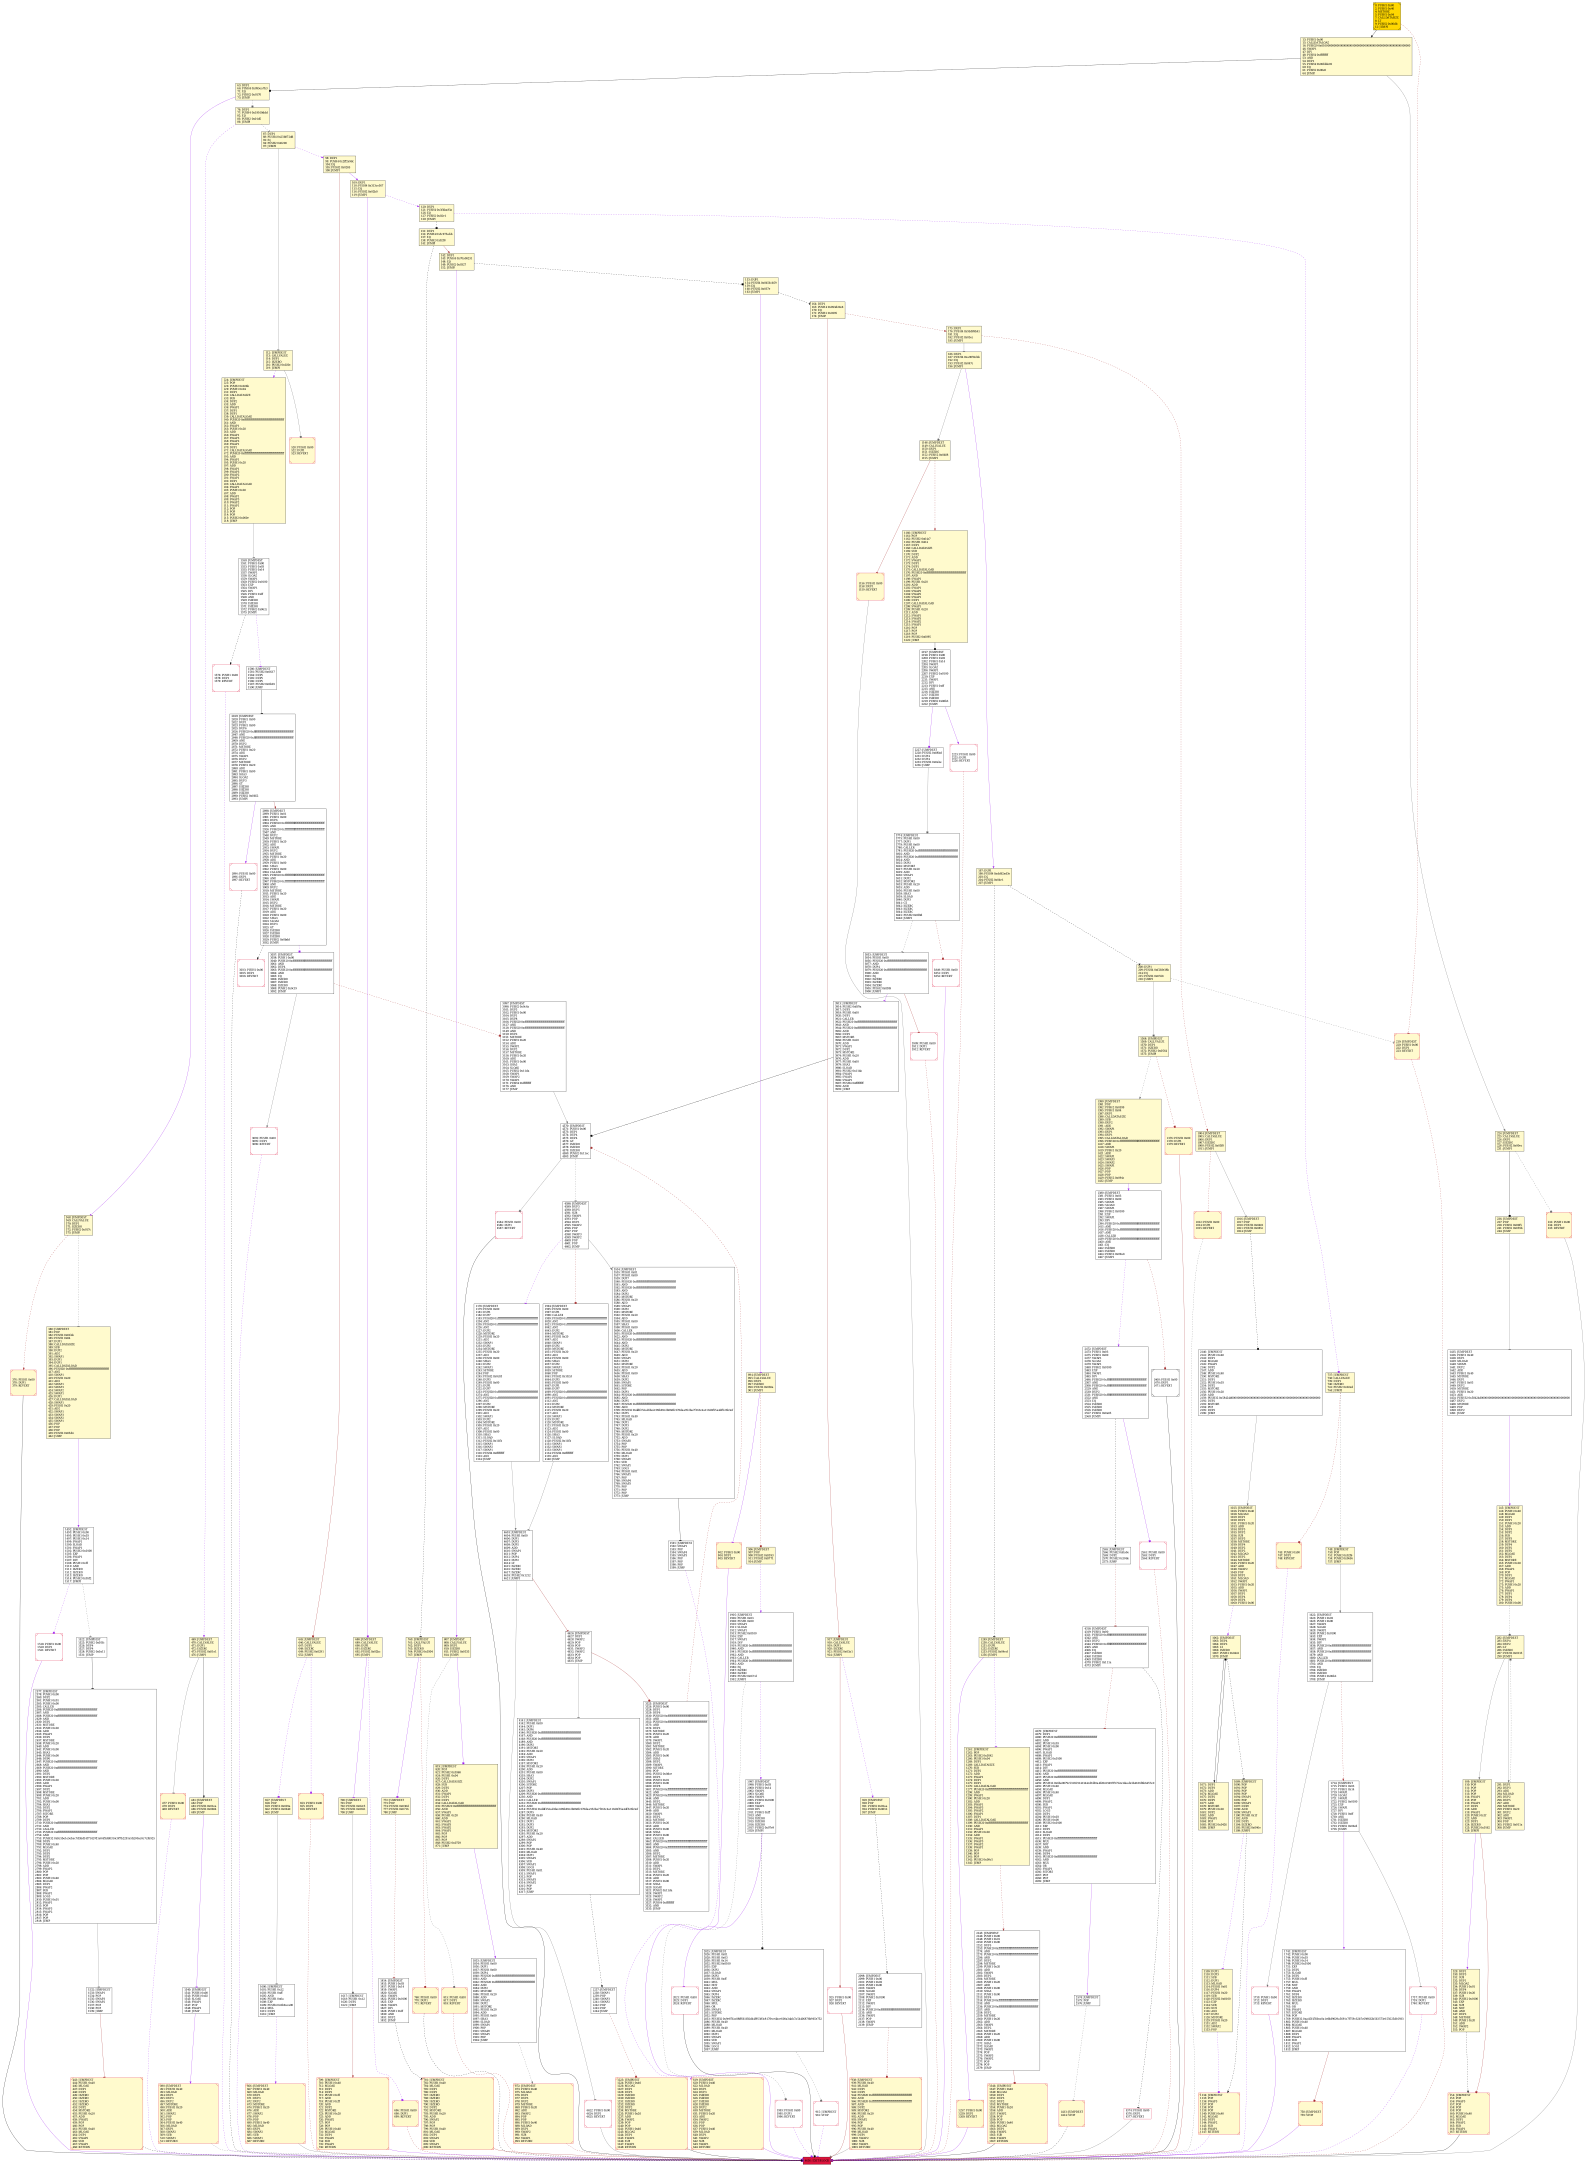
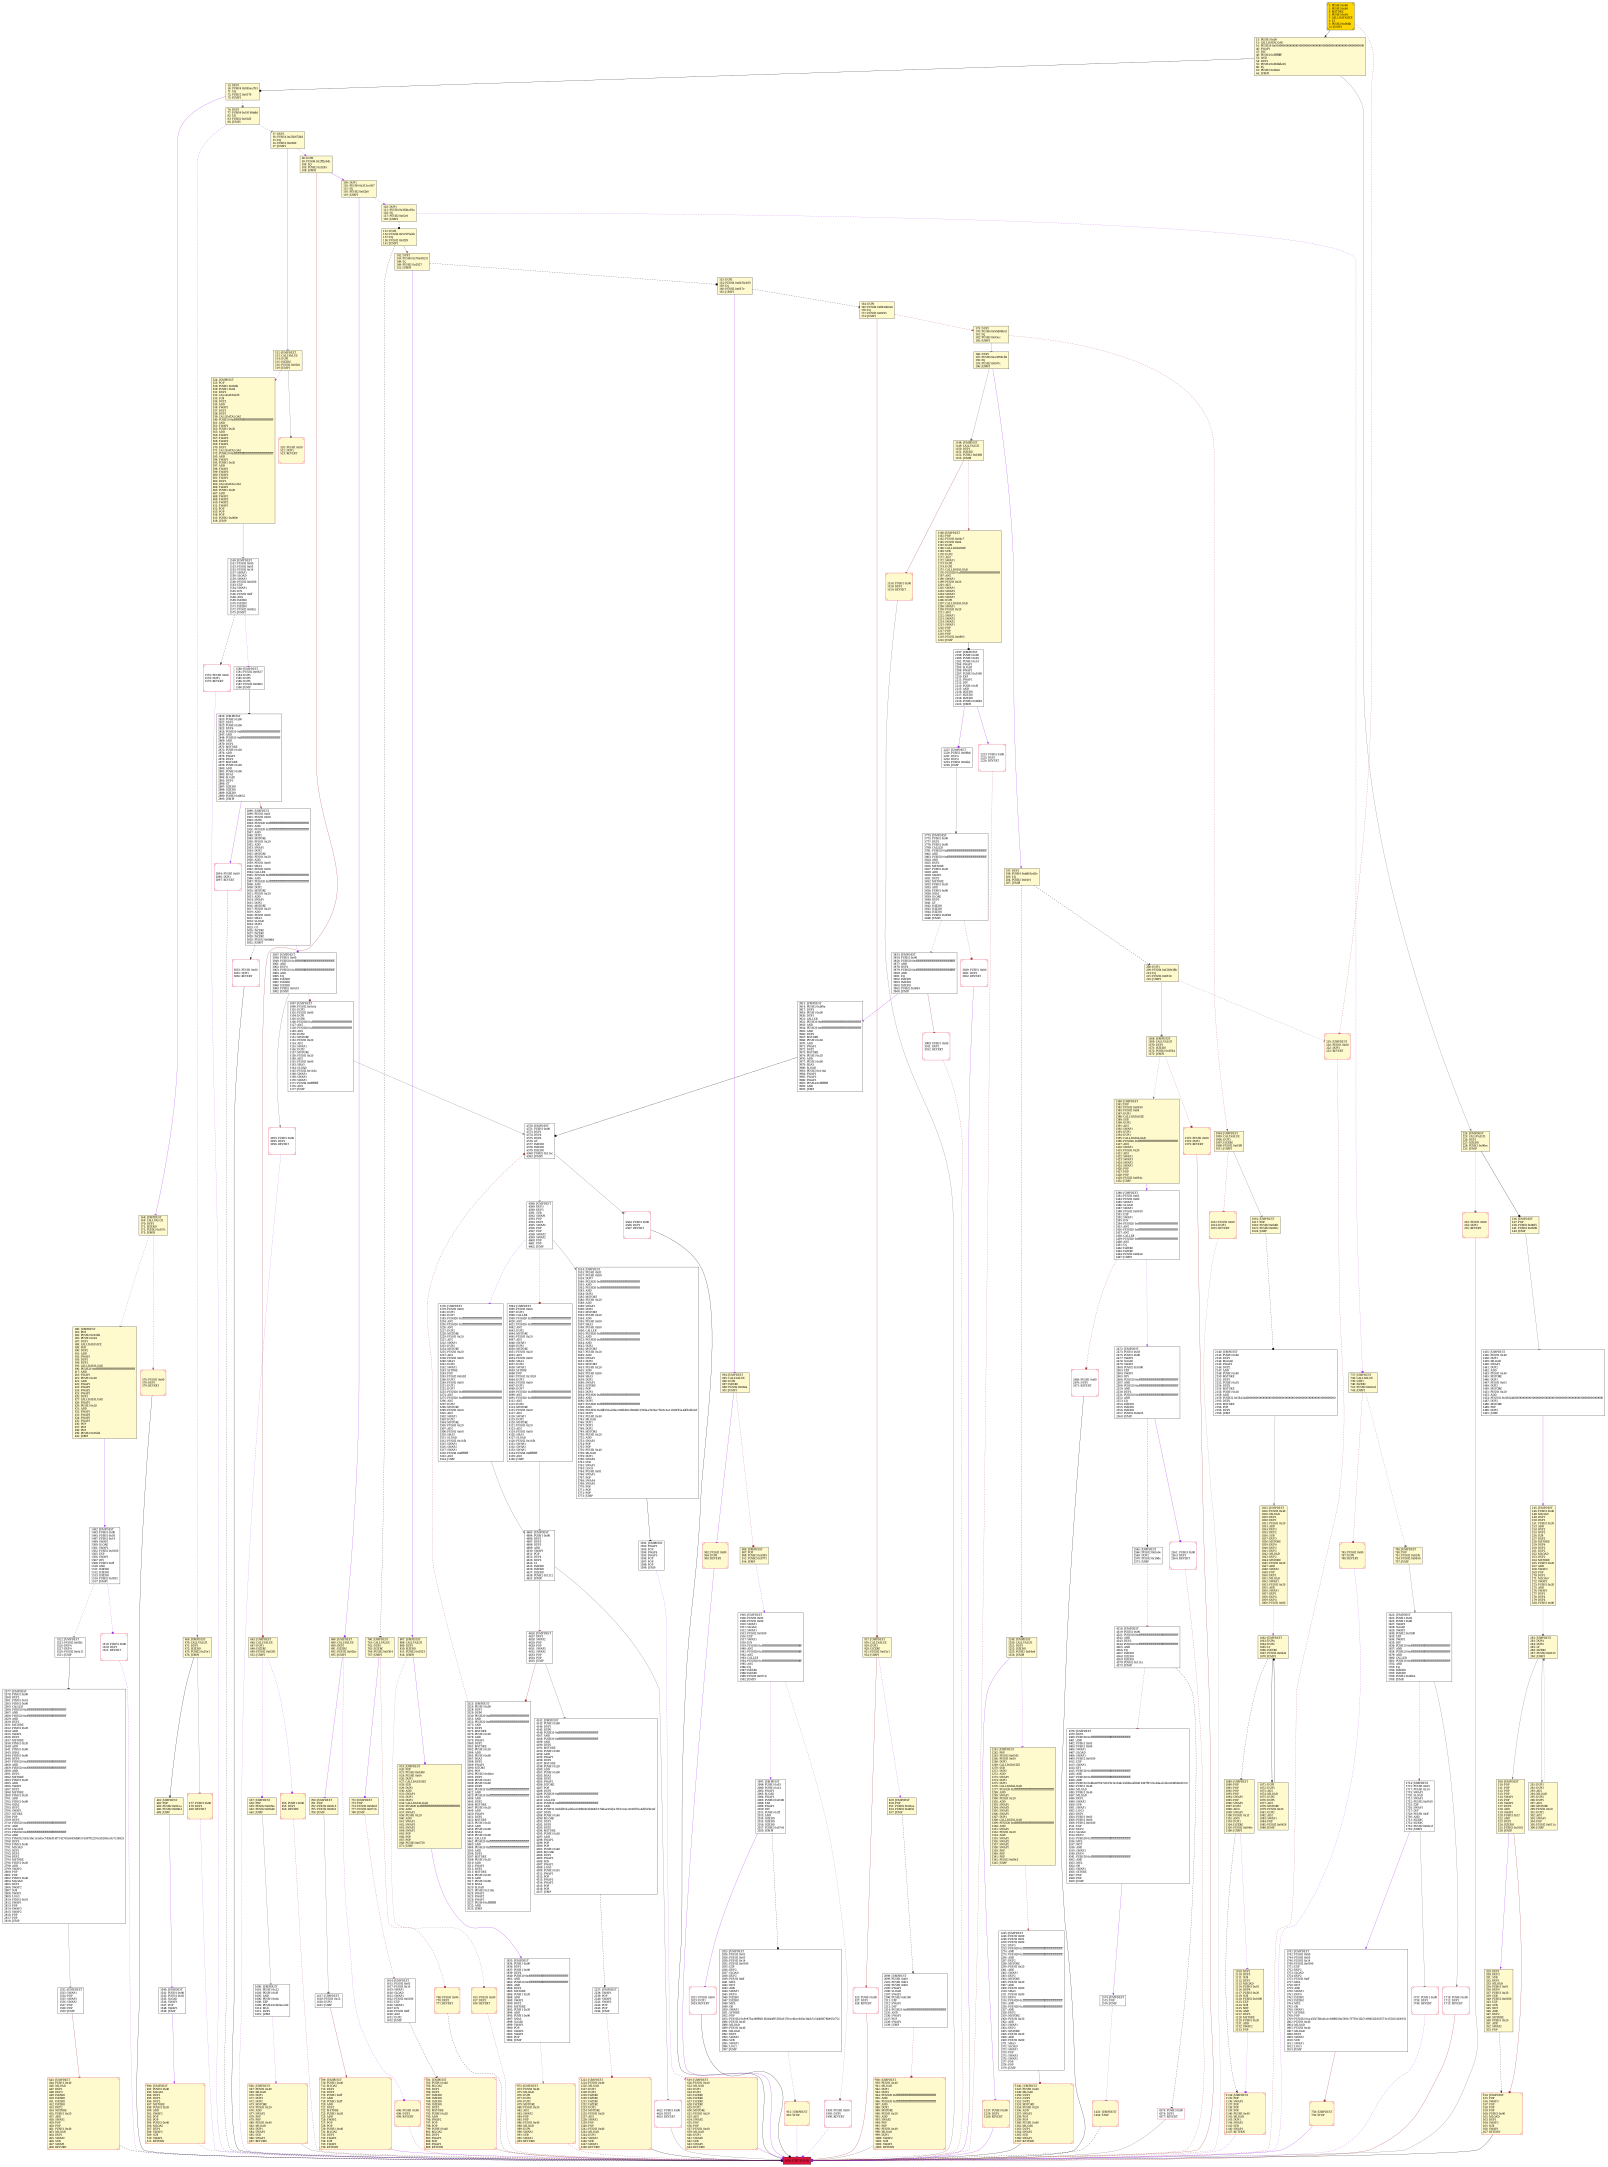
(1165, 1383) -> (1085, 1383)
none -> (234, 1840)
(826, 2114) -> (797, 2114)
(1251, 2147) -> (1175, 2159)
(120, 2152) -> (135, 2142)
